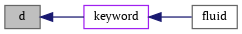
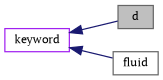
(68, 17) -> (100, 25)
